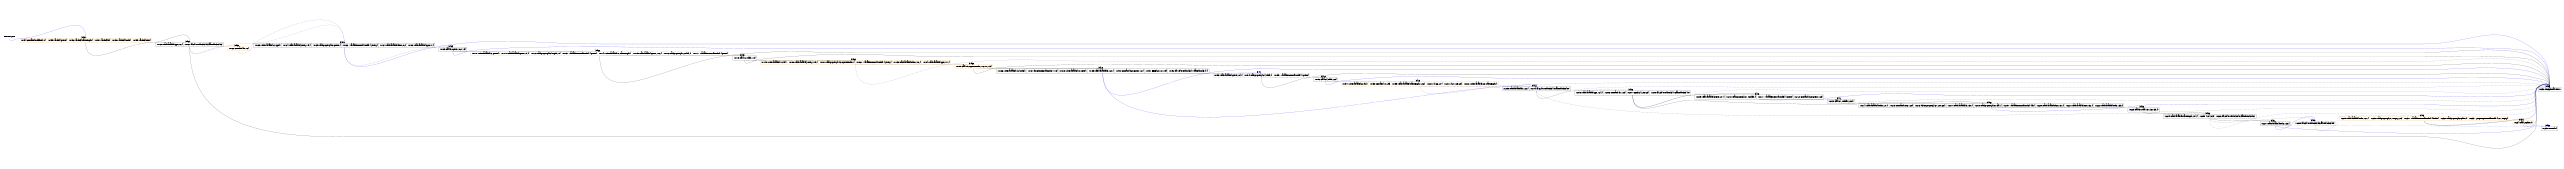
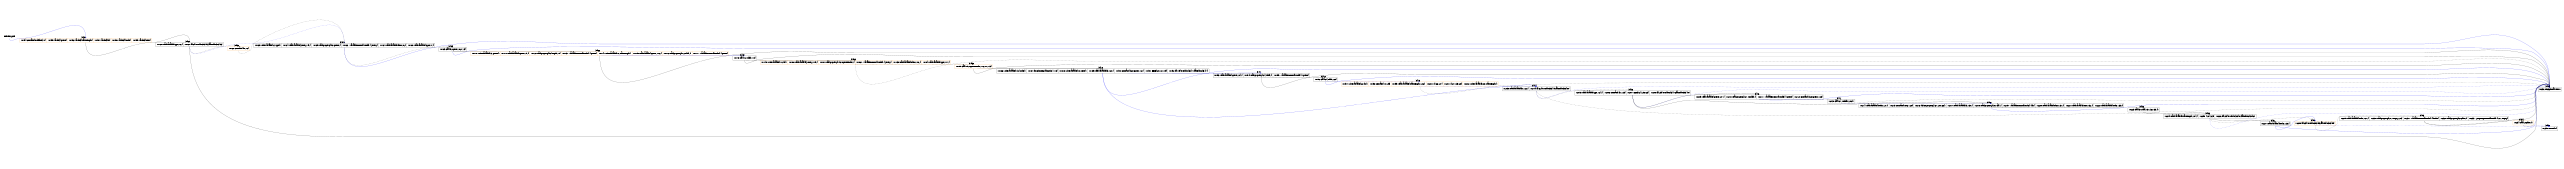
(10, 36) -> (10, 36)
(1261, 75) -> (1261, 75)
(2424, 119) -> (2424, 119)
